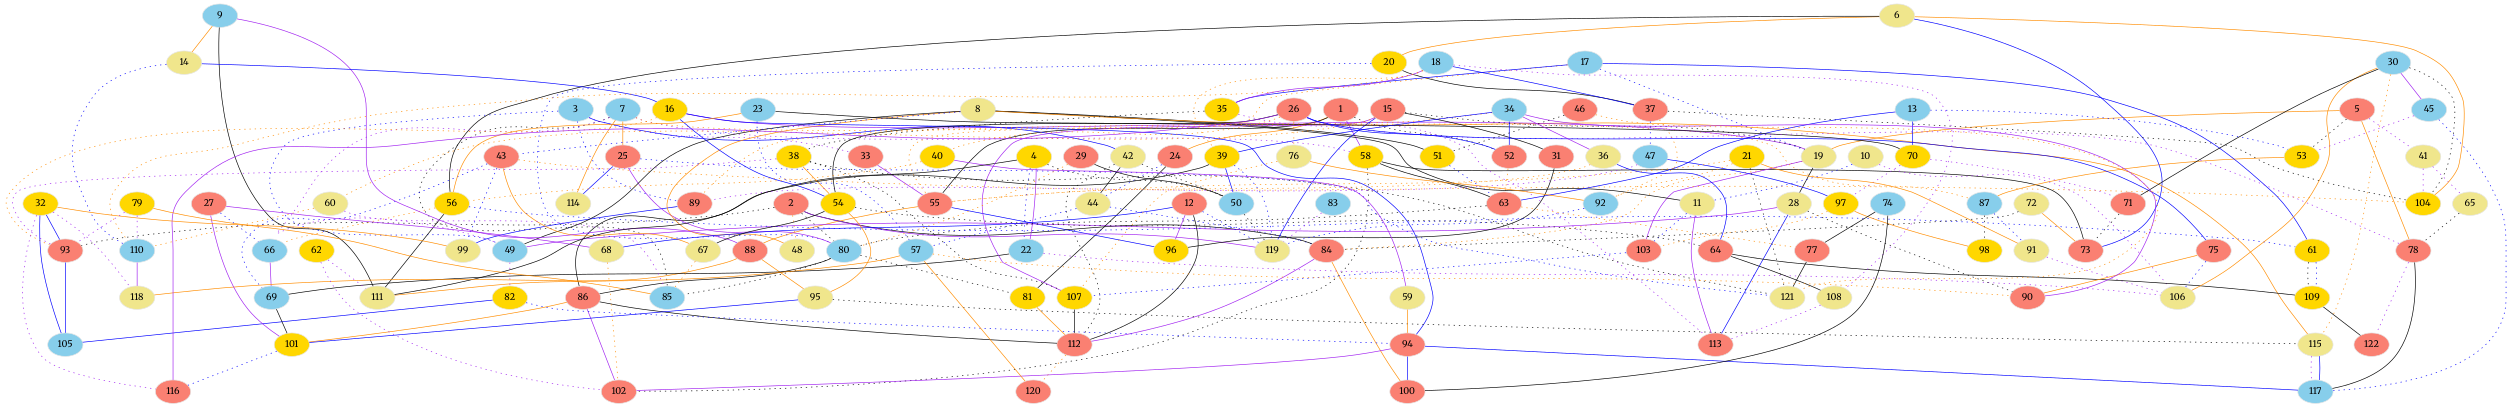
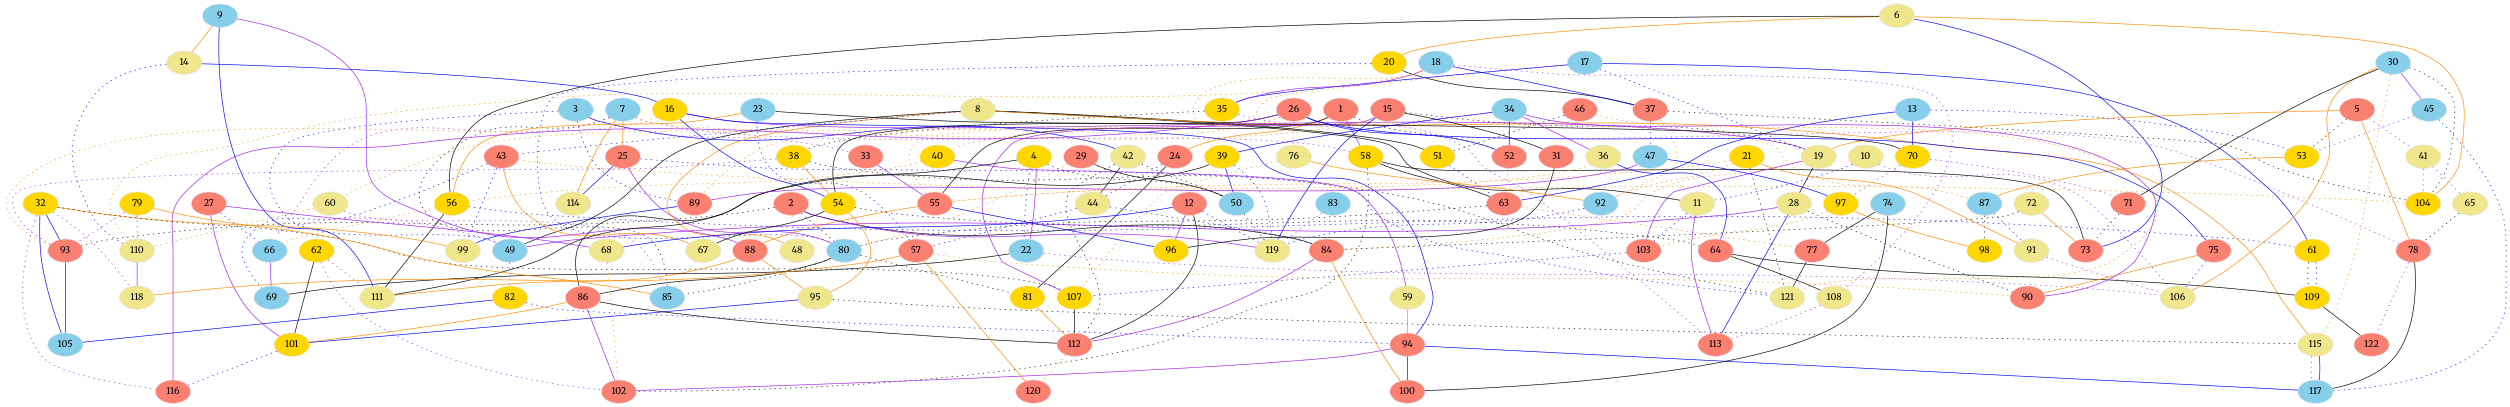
(250, 190) -> (250, 190)
(1175, 190) -> (1175, 190)
(949, 247) -> (558, 269)
(137, 251) -> (137, 251)
(916, 251) -> (916, 251)
(280, 318) -> (304, 298)
